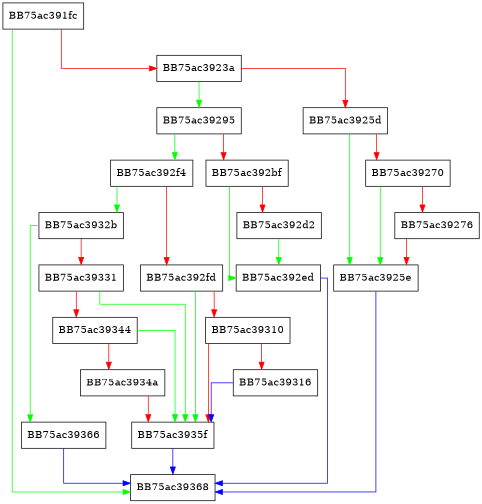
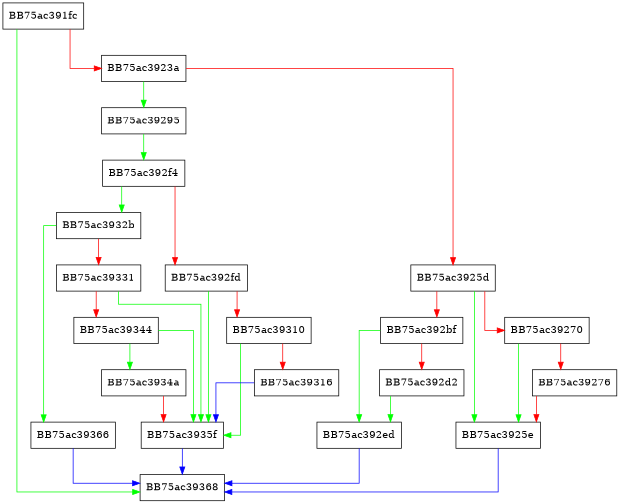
(224, 143) -> (437, 300)
(109, 353) -> (130, 353)
(208, 379) -> (241, 394)
